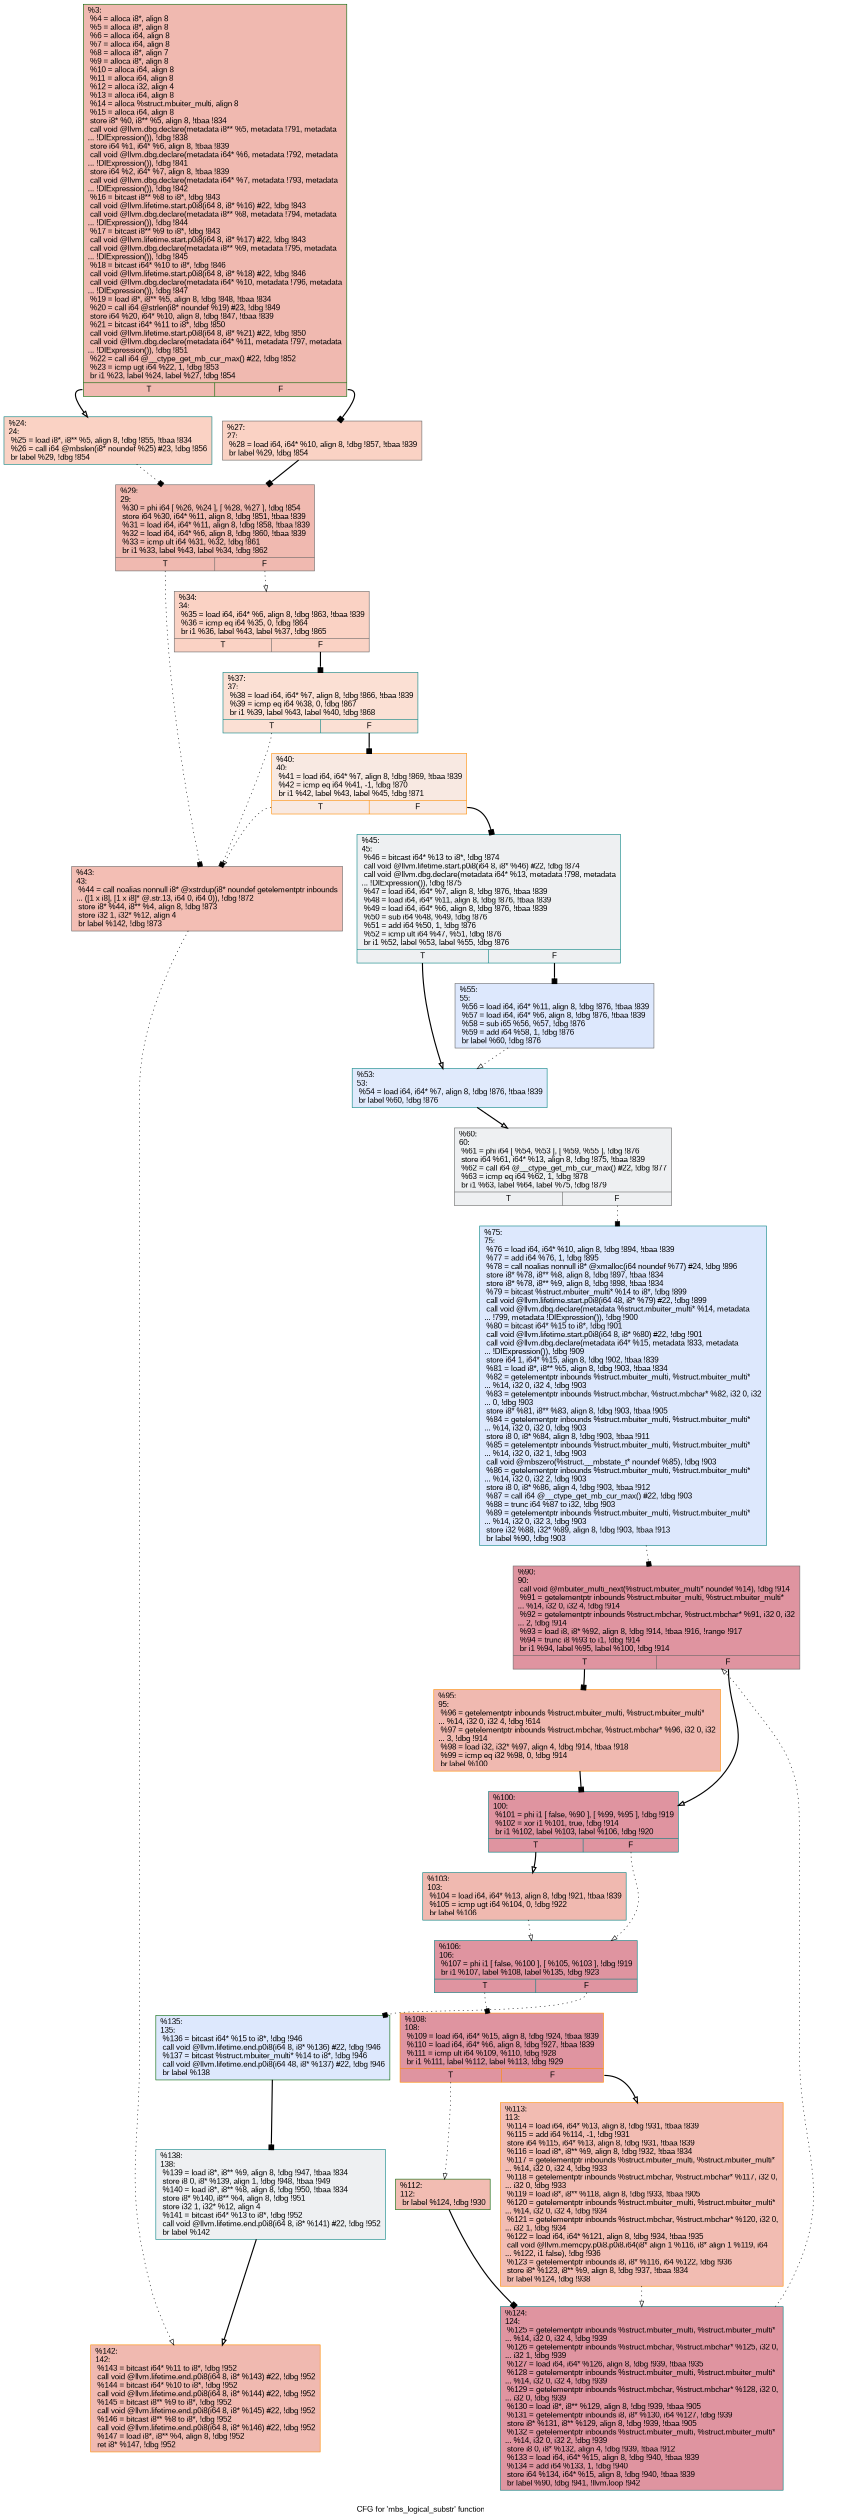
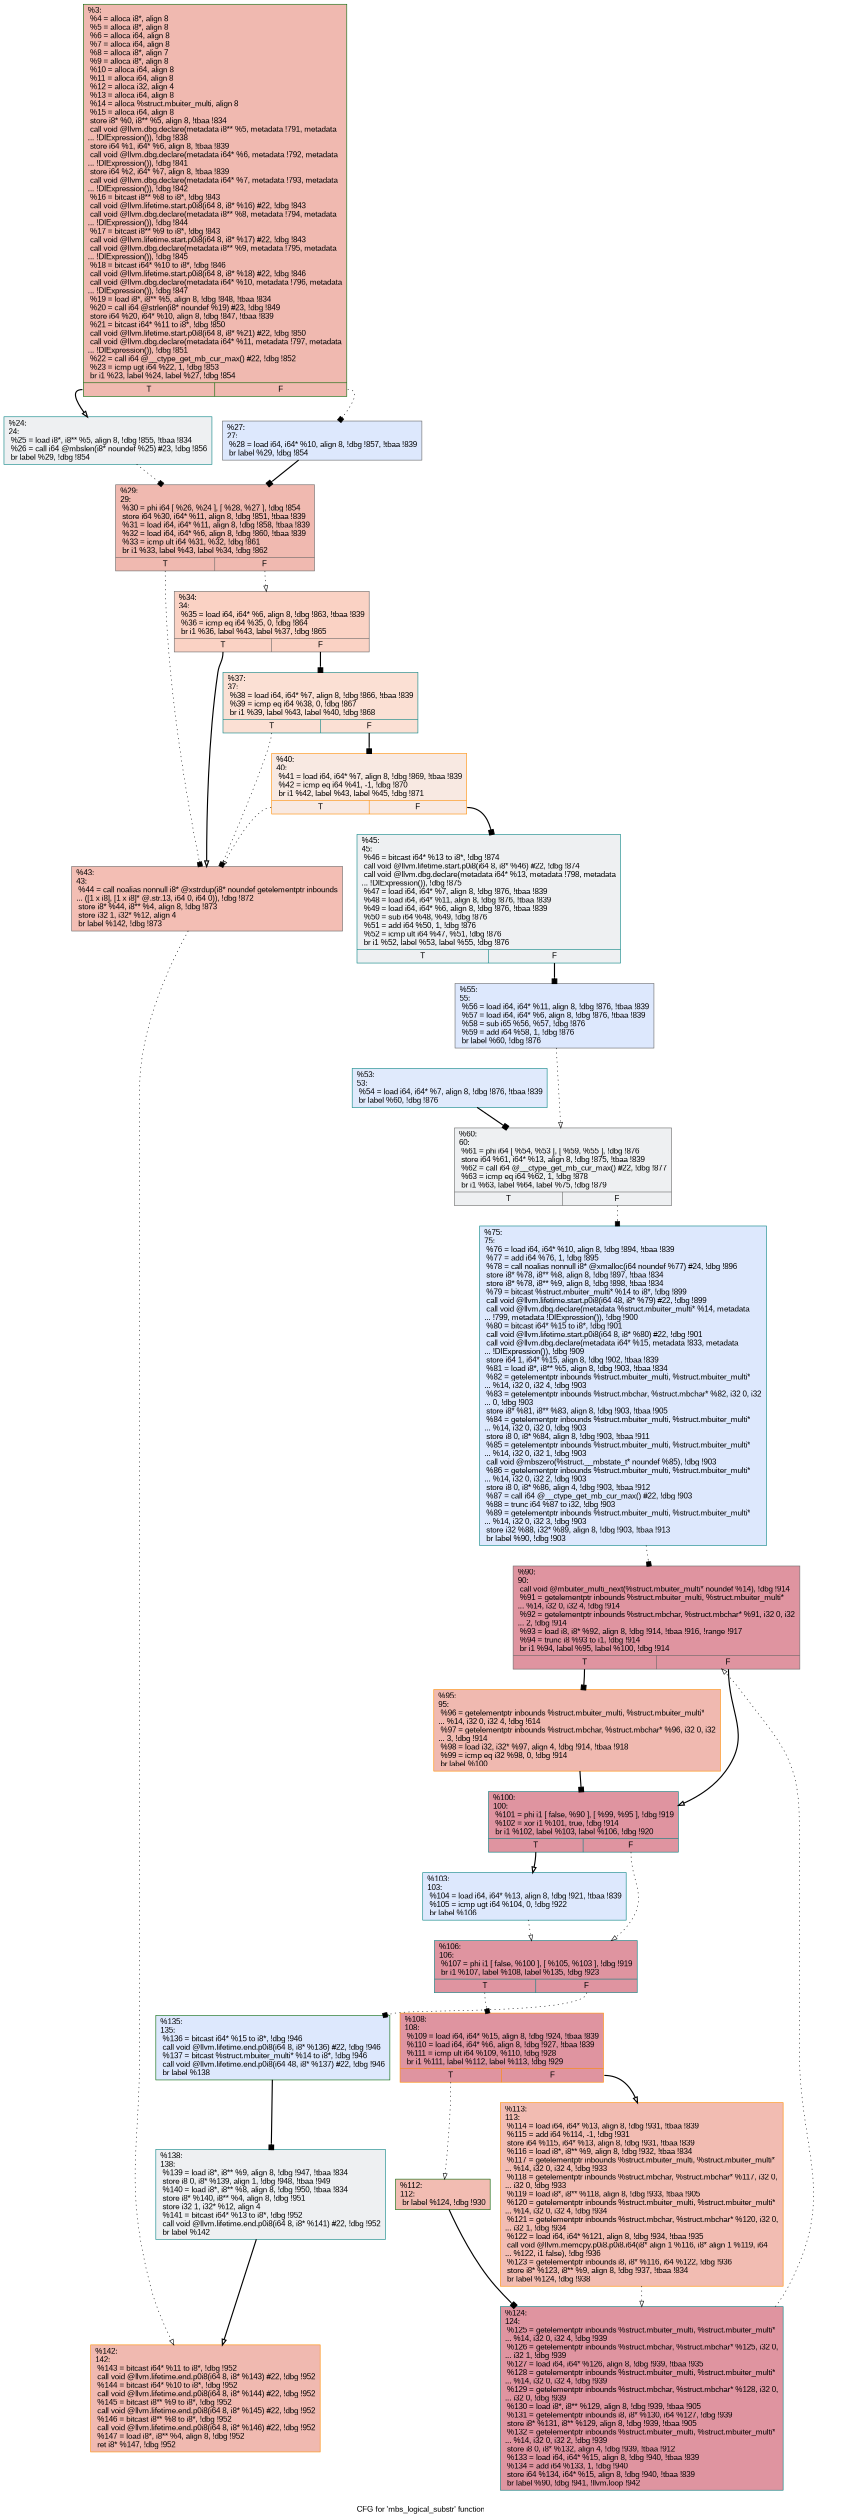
(352, 402) -> (352, 402)
(108, 441) -> (108, 441)
(322, 441) -> (322, 441)
none -> (210, 756)
(428, 1014) -> none
(495, 1057) -> (558, 1085)
(490, 1116) -> (490, 1116)
(524, 1896) -> (524, 1896)
